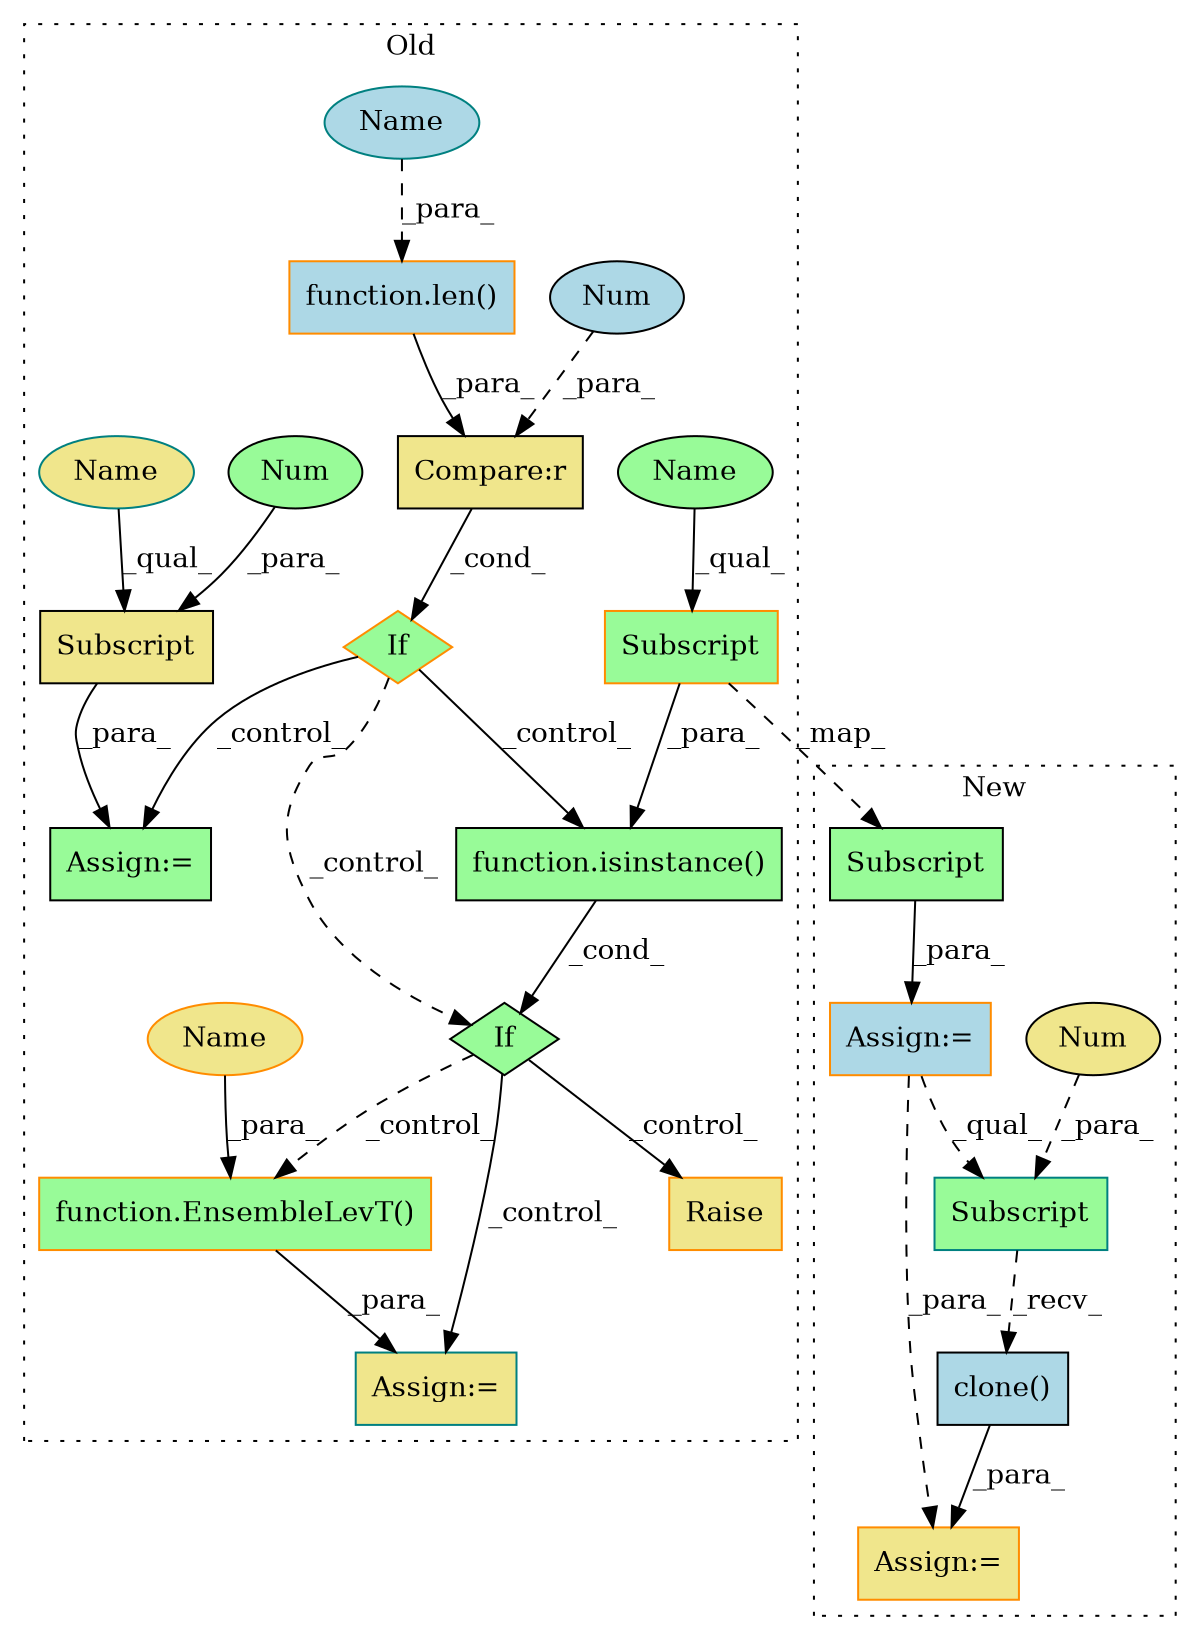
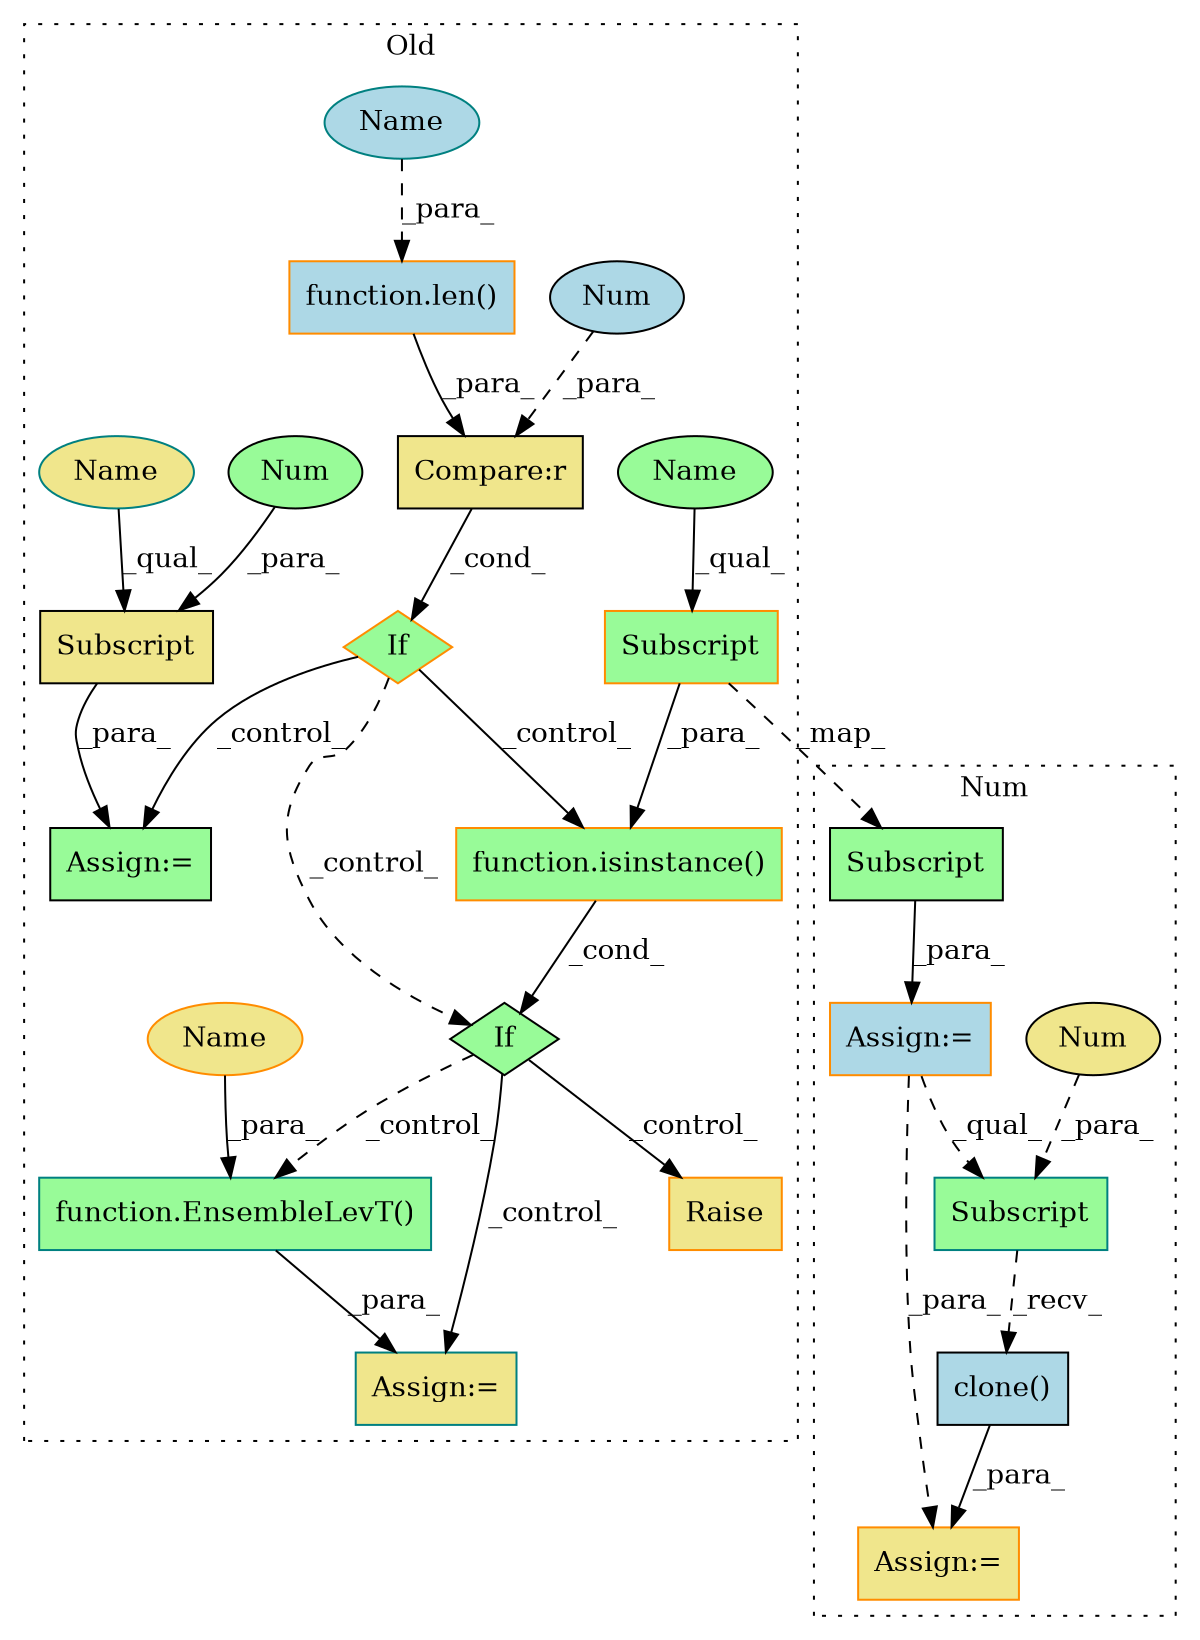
(995, 789) -> (995, 789)
(619, 864) -> (619, 864)
(235, 1214) -> (235, 1214)
